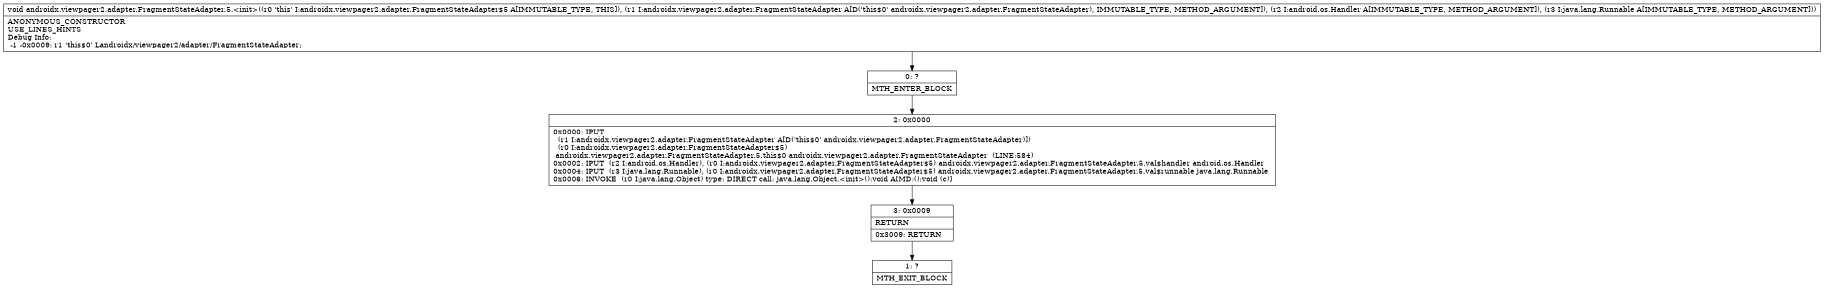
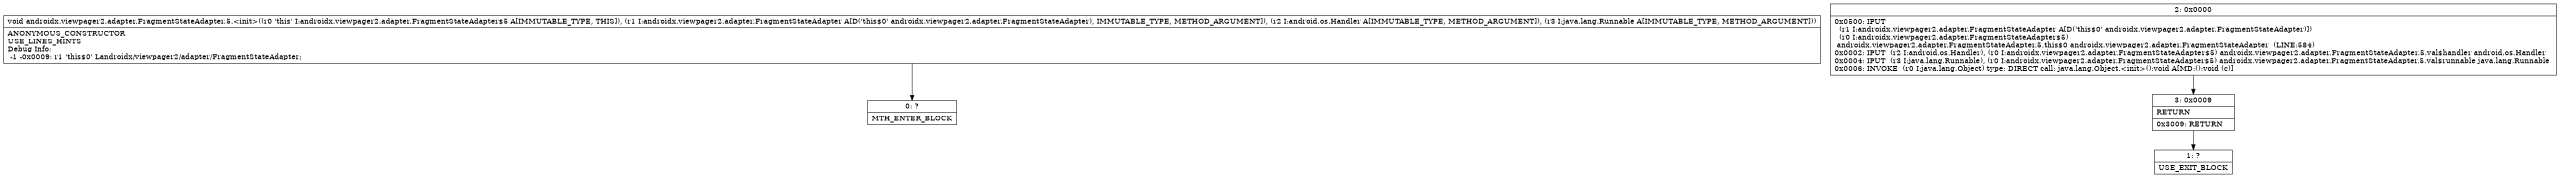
(912, 102) -> none
(581, 132) -> (1862, 22)
(912, 278) -> (2193, 168)
